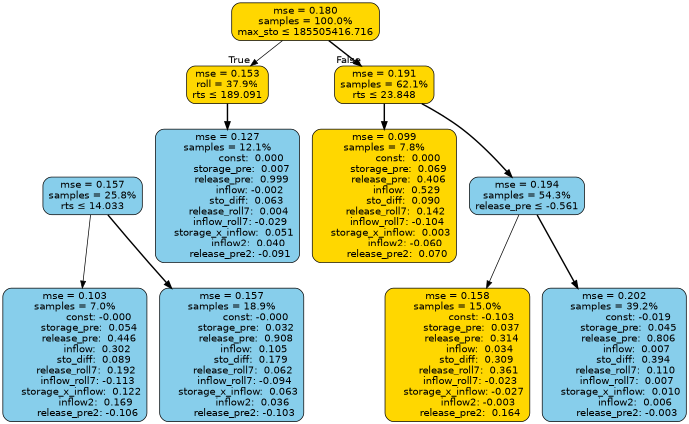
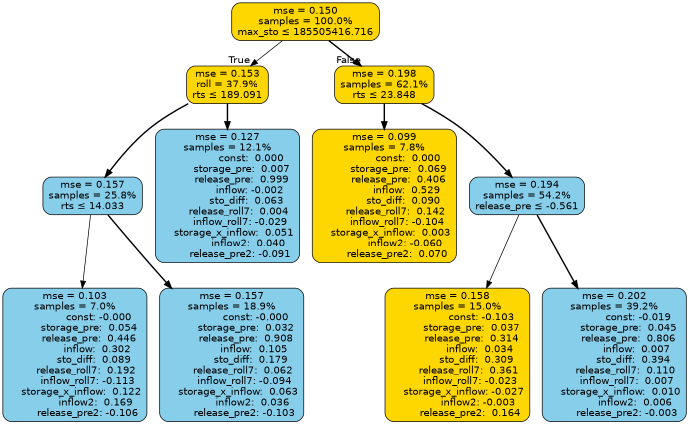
(306, 22) -> (306, 22)
(384, 85) -> (384, 85)
none -> (145, 133)
(527, 196) -> (527, 196)
